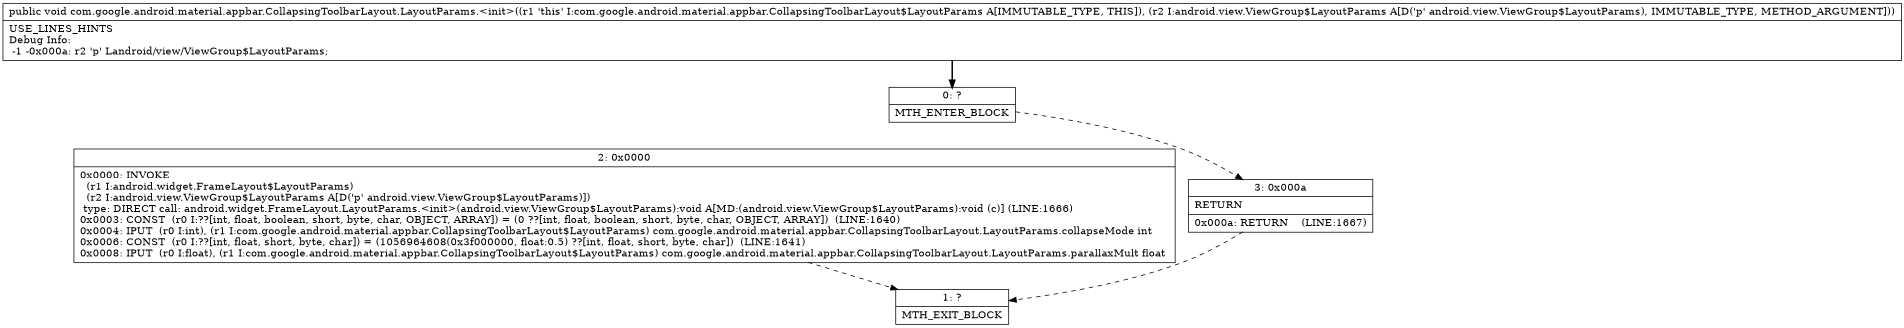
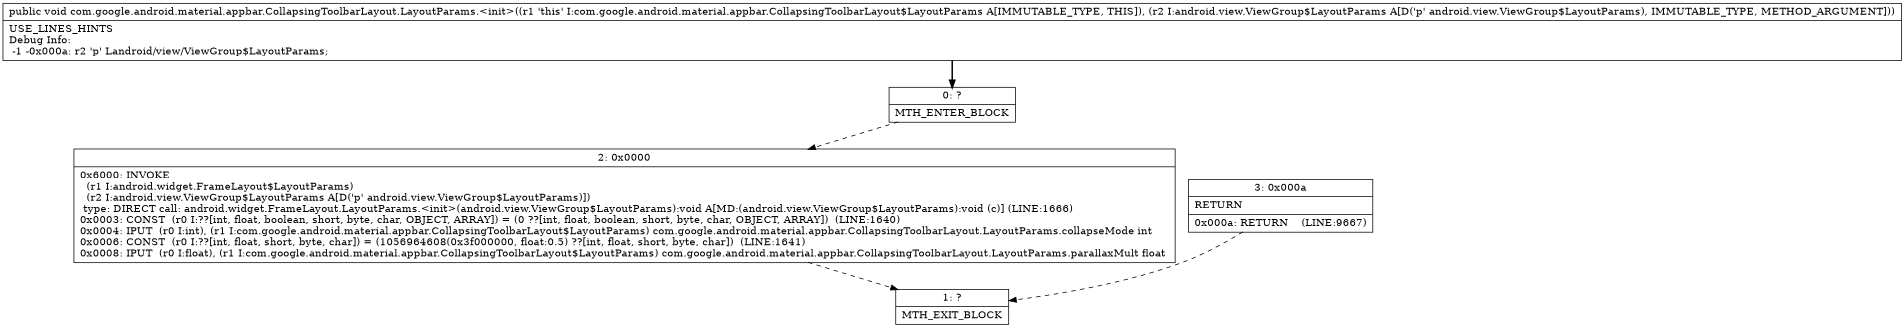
(1129, 133) -> (857, 135)
(129, 175) -> (129, 175)
(1281, 223) -> (1281, 223)
